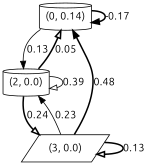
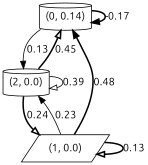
(66, 50) -> (66, 50)
(65, 148) -> (65, 148)
